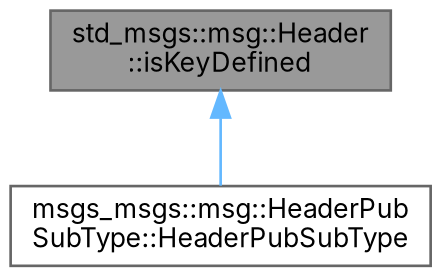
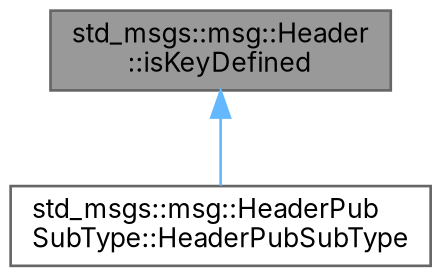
(221, 226) -> (221, 226)
